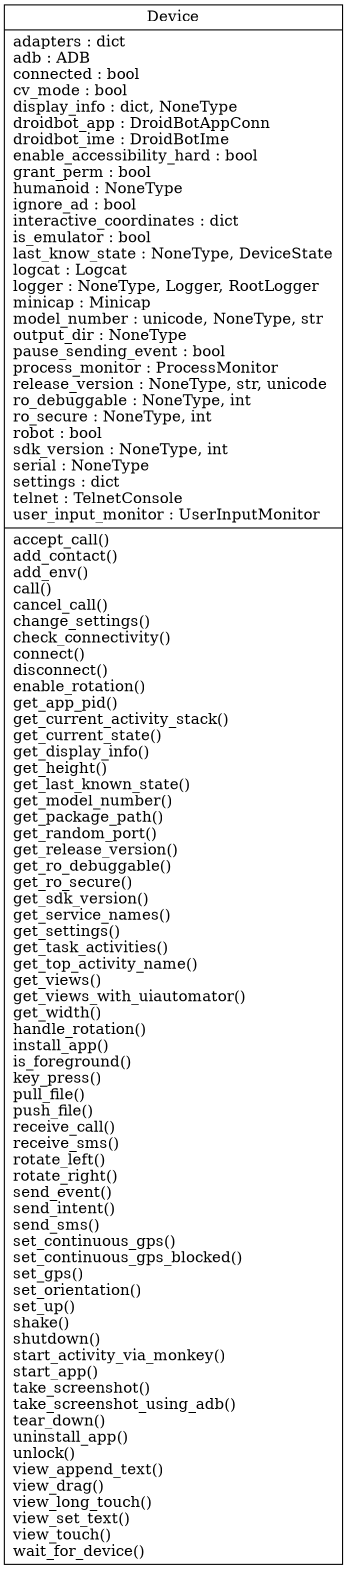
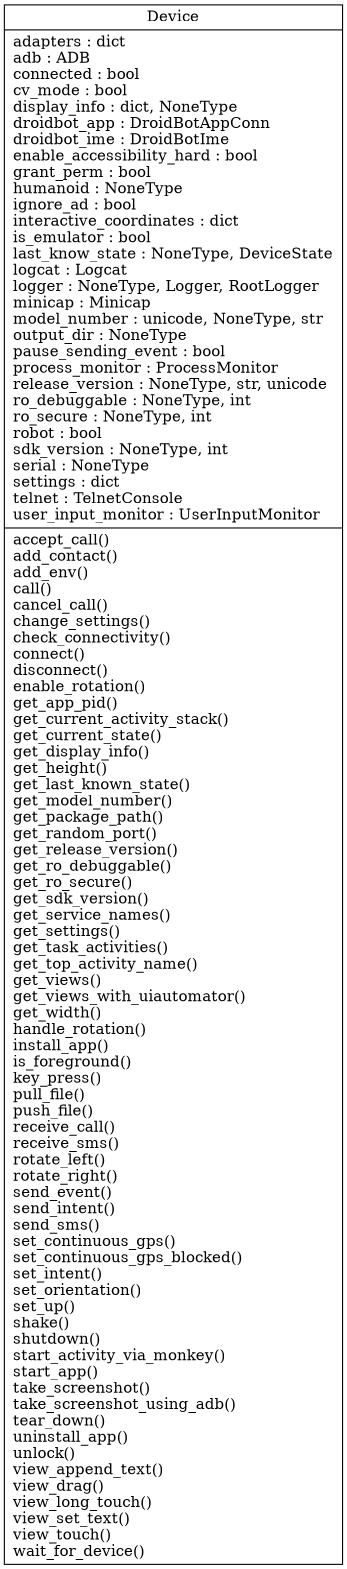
(48, 1274) -> (58, 1274)
